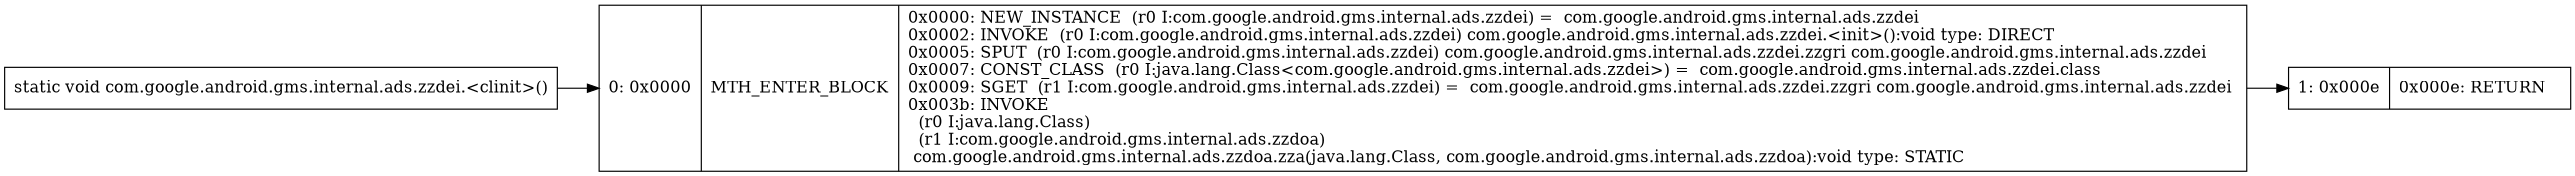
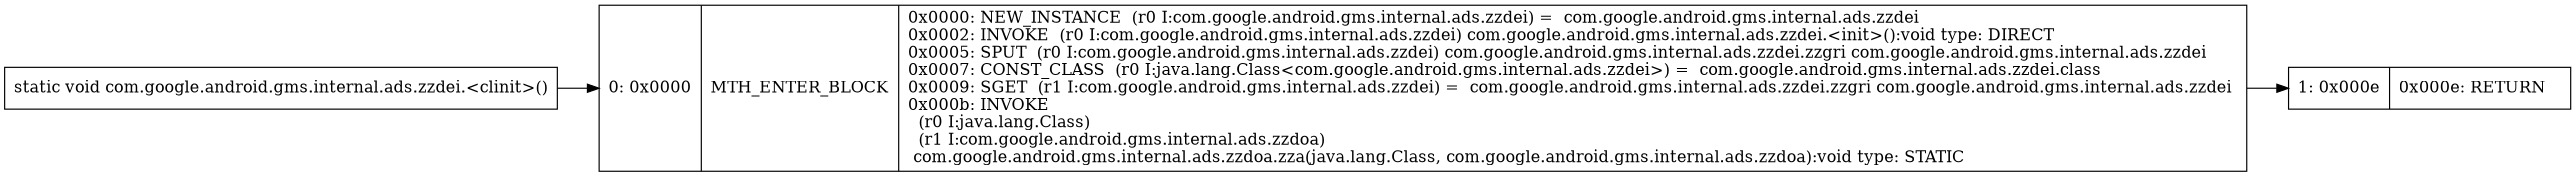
(984, 105) -> (984, 105)
